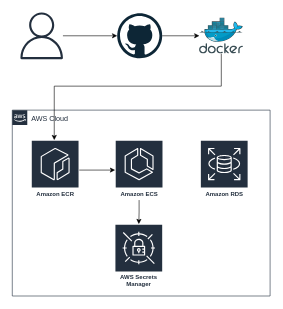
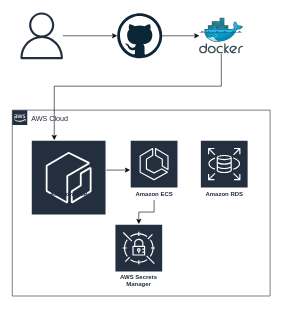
(55, 170) -> (69, 170)
(139, 170) -> (154, 170)
